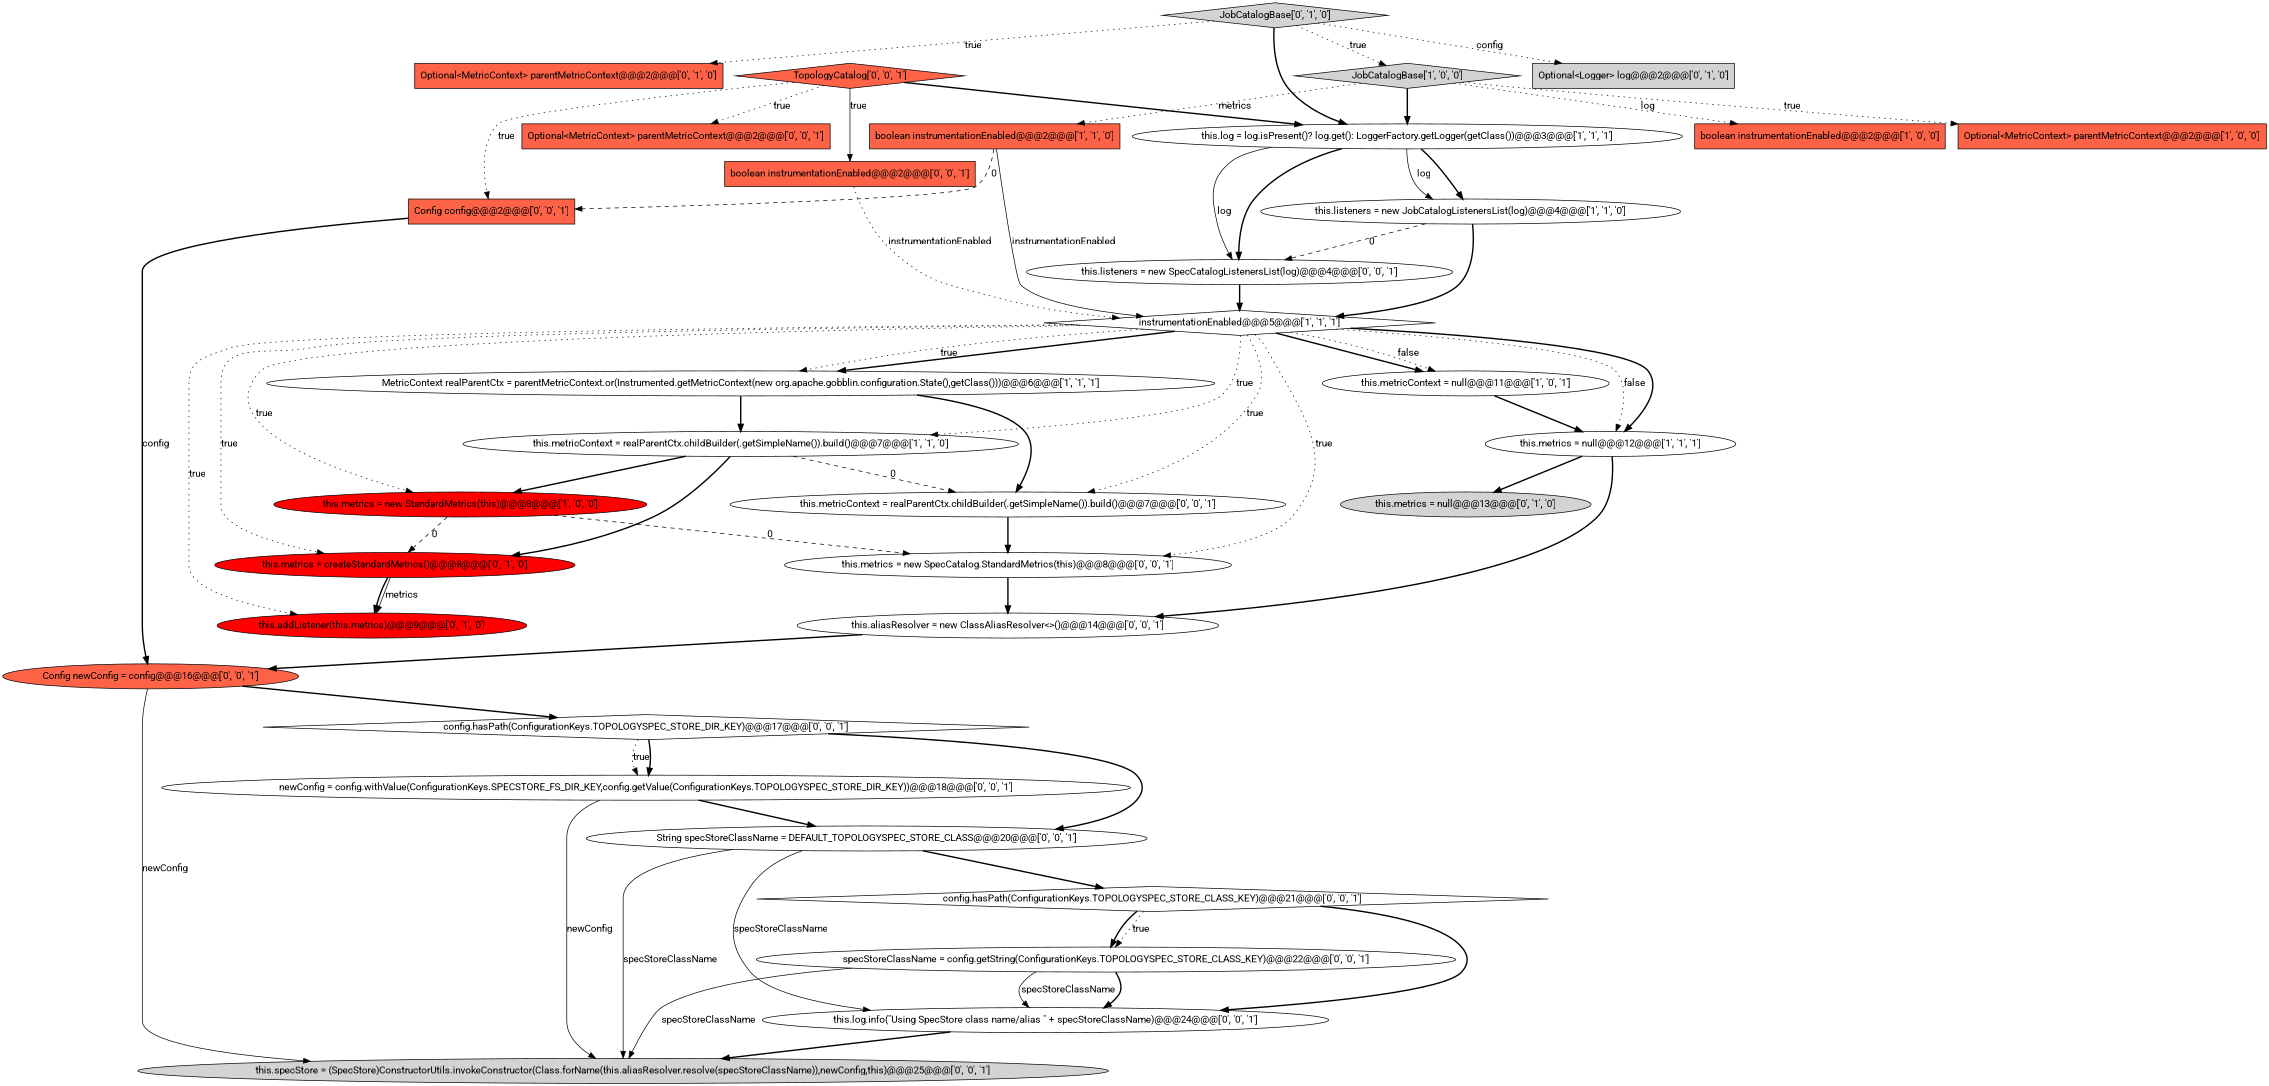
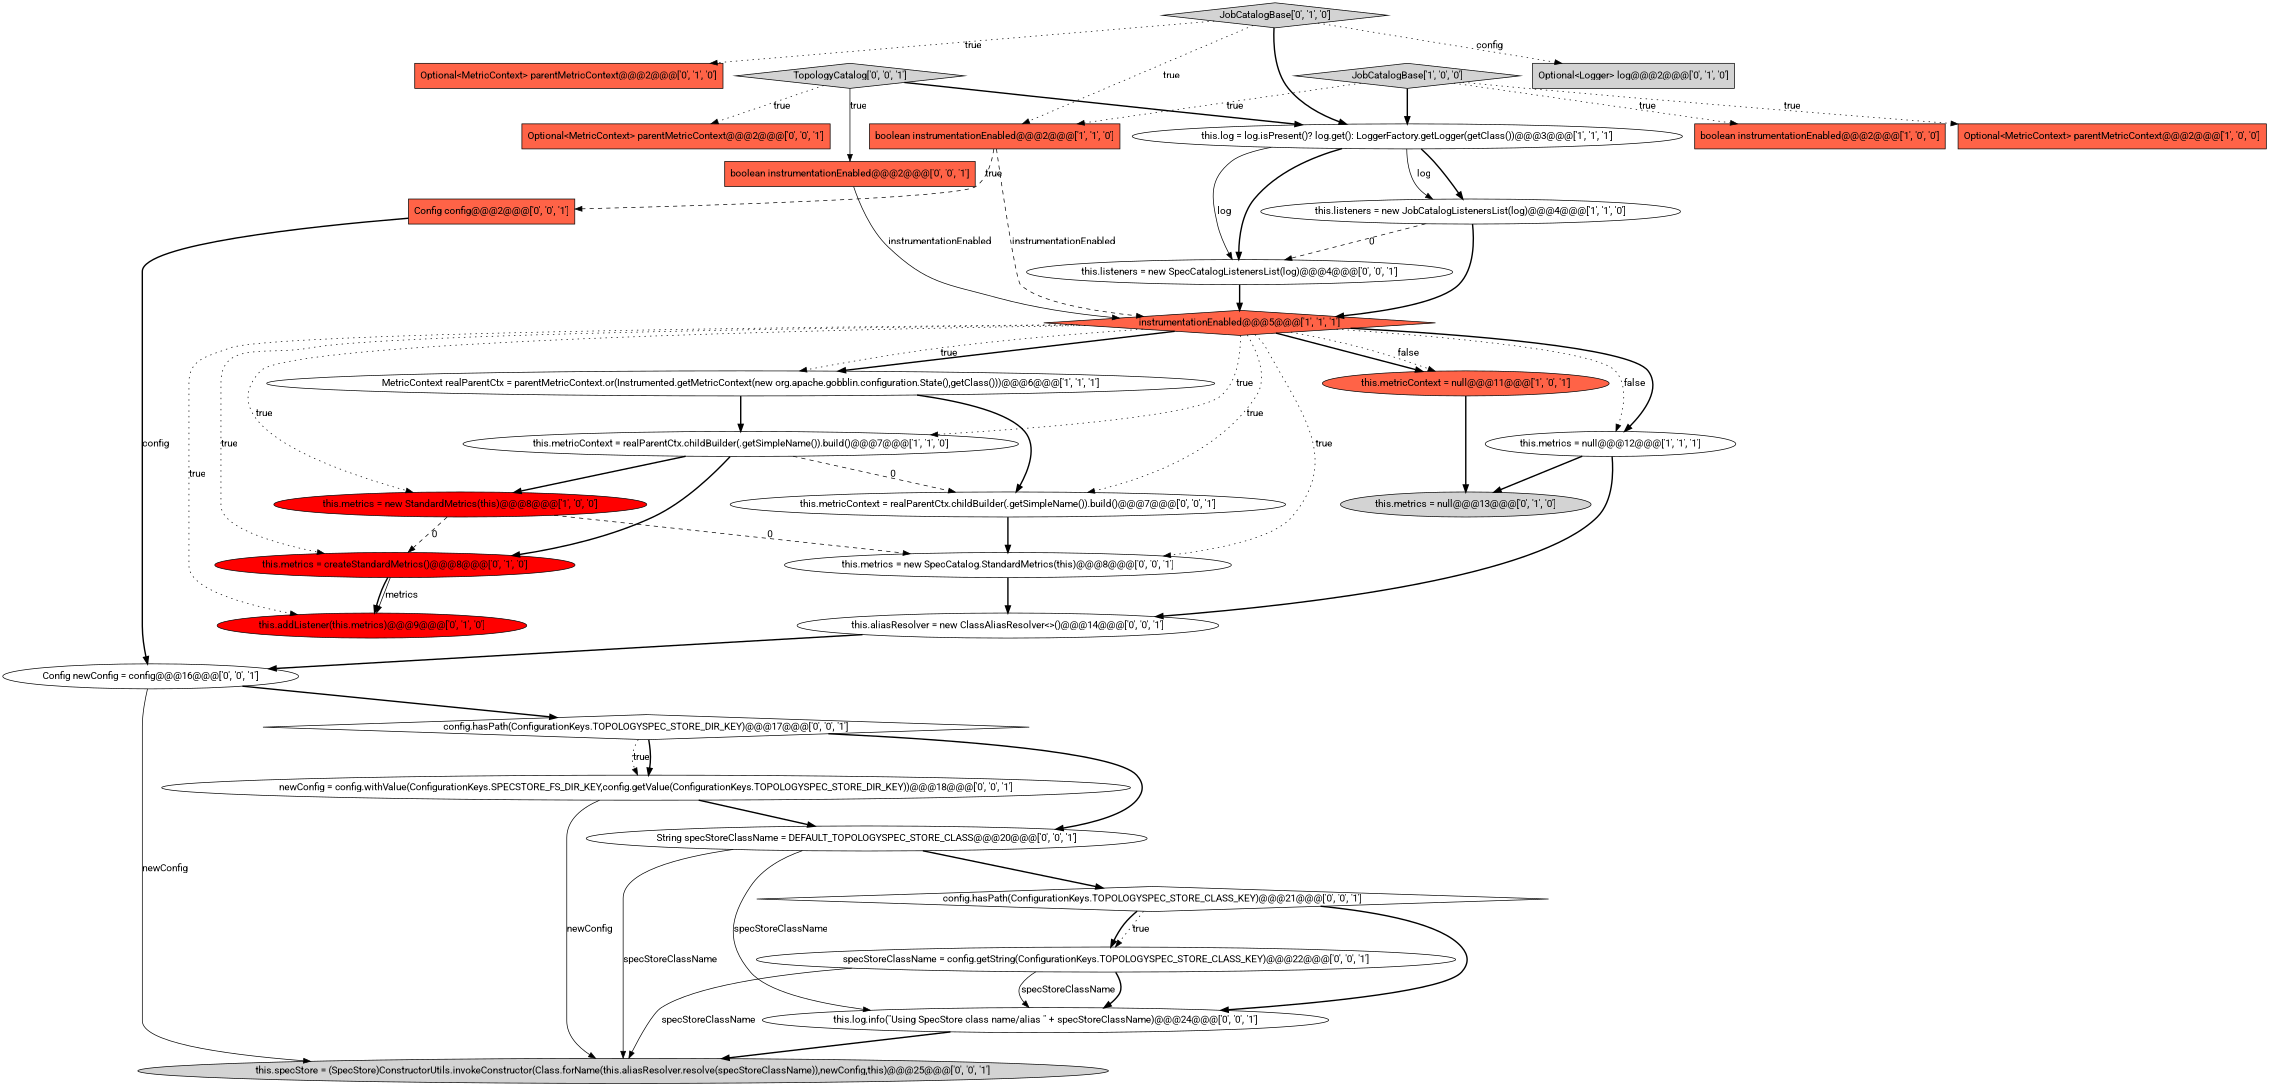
(1338, 44) -> (1141, 73)
(850, 76) -> (850, 76)
(610, 103) -> none
(1235, 106) -> (1235, 106)
(1648, 106) -> (1648, 106)
(994, 174) -> (994, 174)
(1018, 277) -> (1018, 277)
(961, 288) -> (961, 288)
(1240, 323) -> (1240, 323)
(1466, 383) -> (1466, 383)
(1535, 412) -> (1466, 440)
(151, 676) -> (151, 676)
